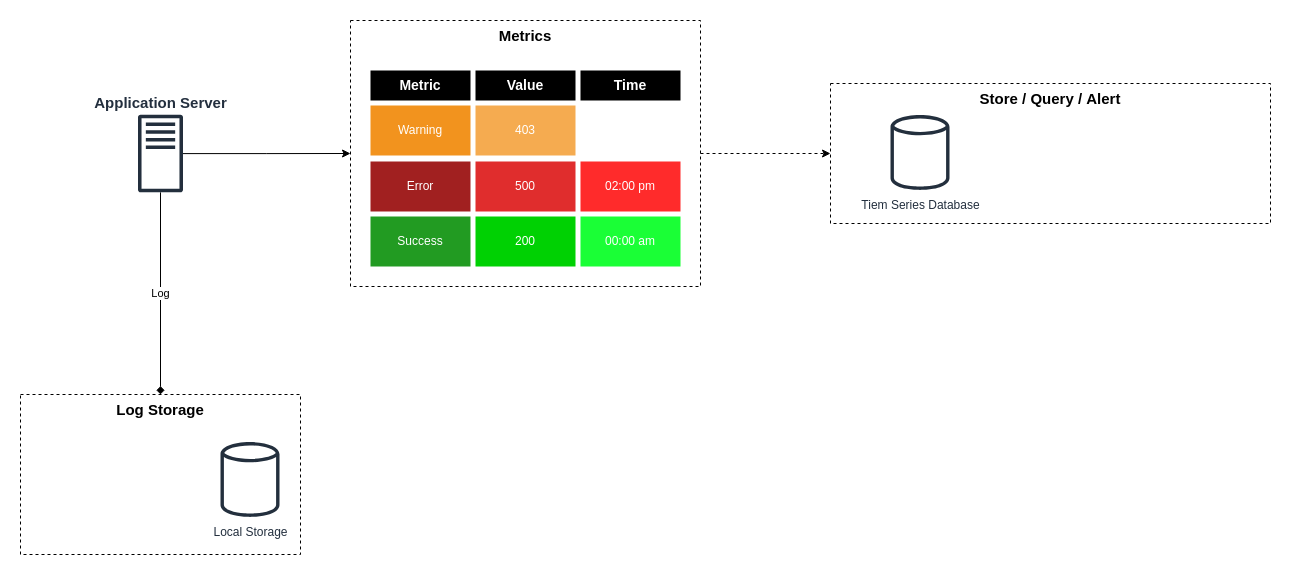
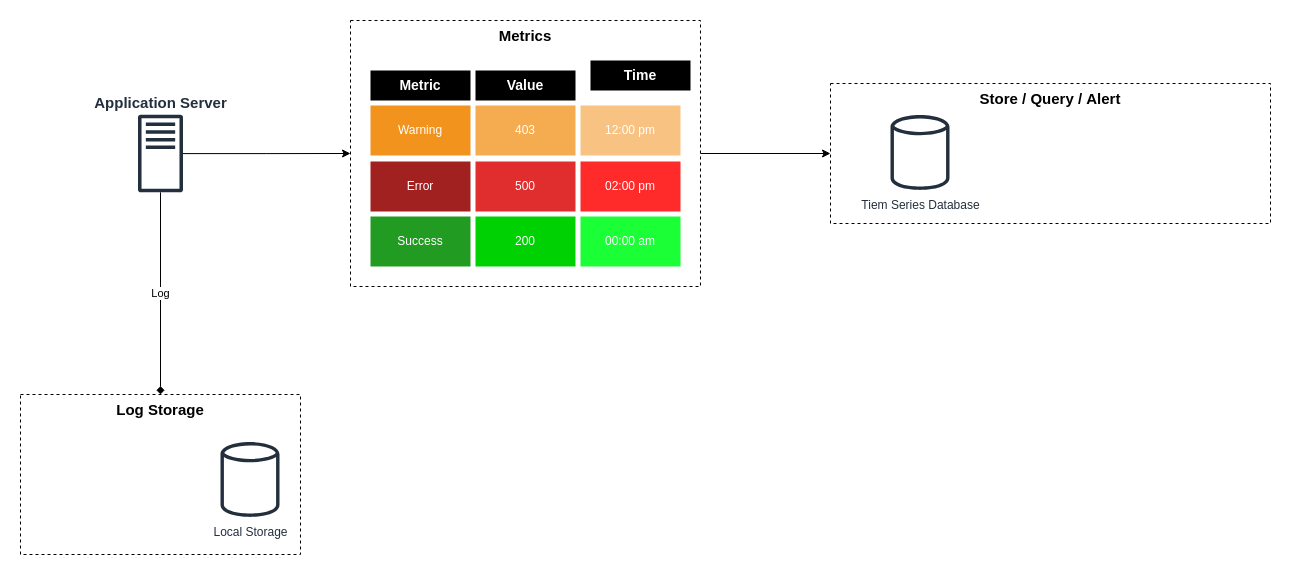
(631, 86) -> (641, 76)
none -> (631, 131)
(762, 154) -> (762, 154)
